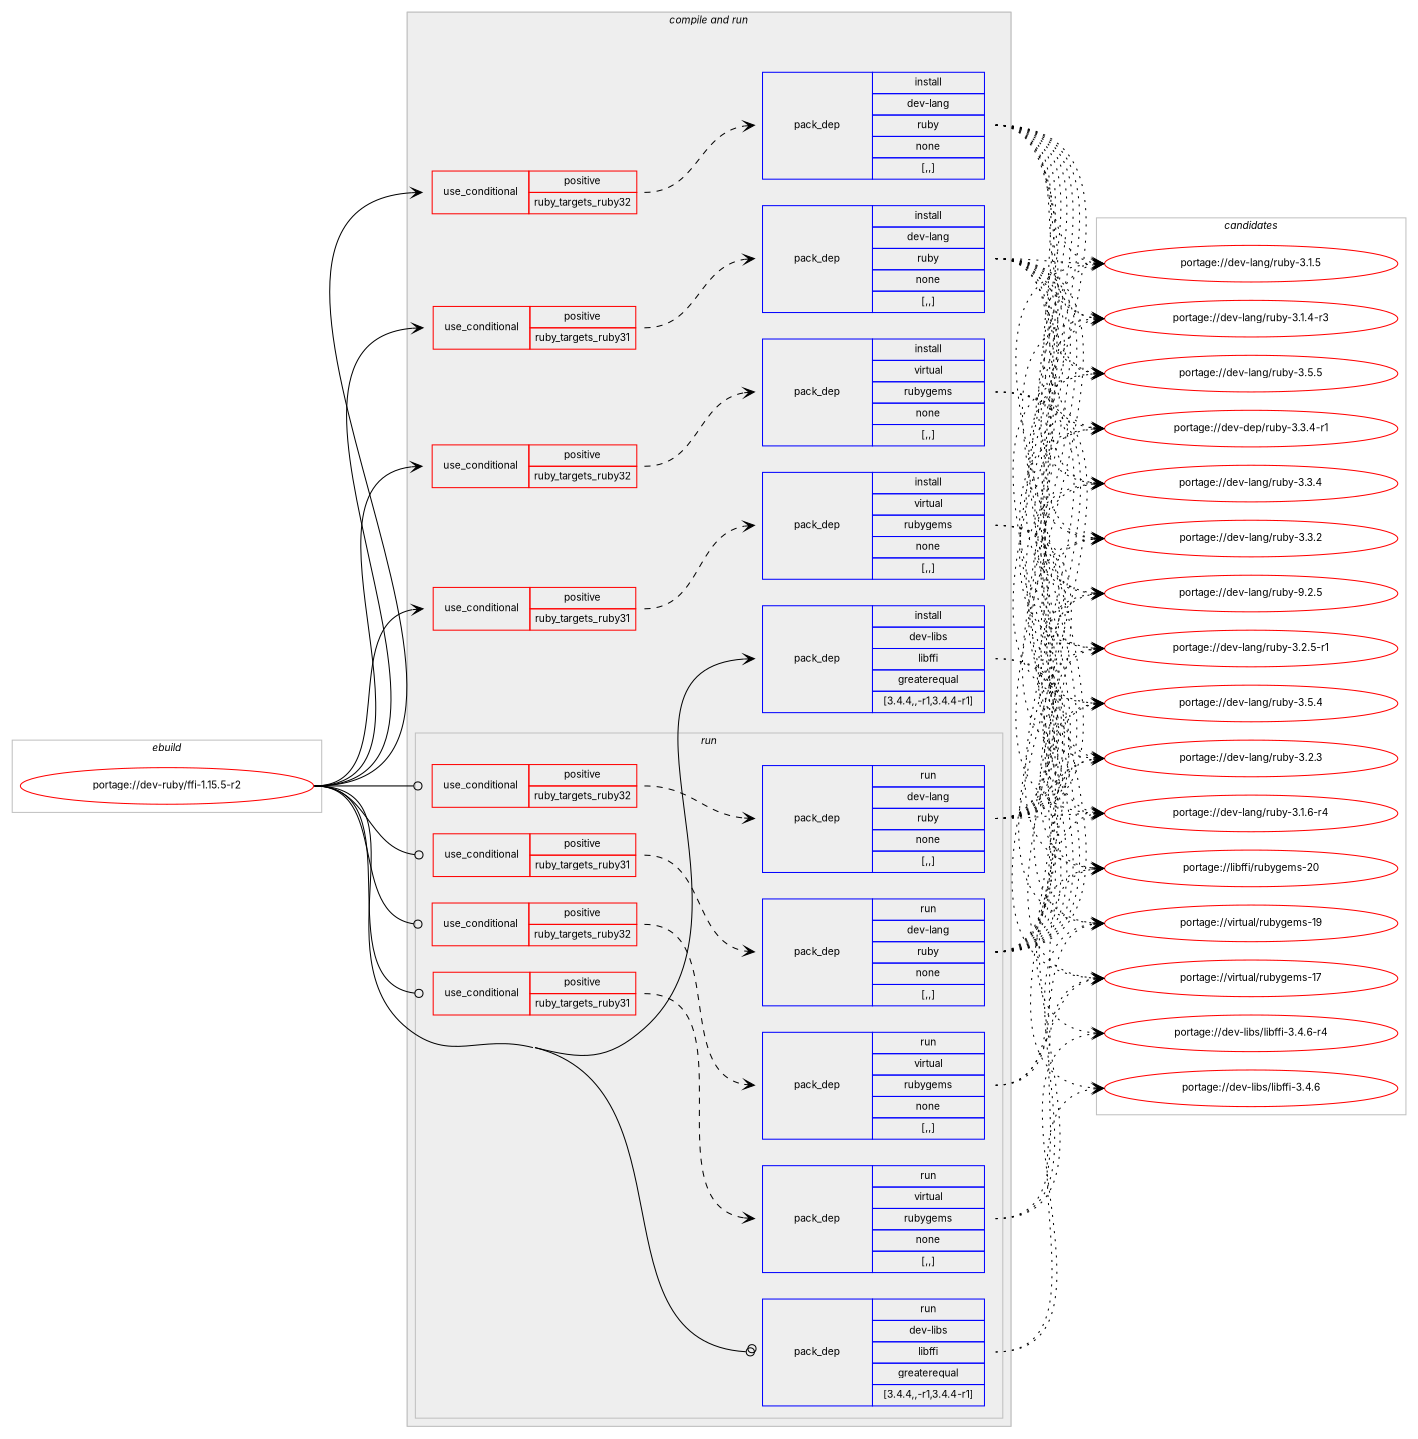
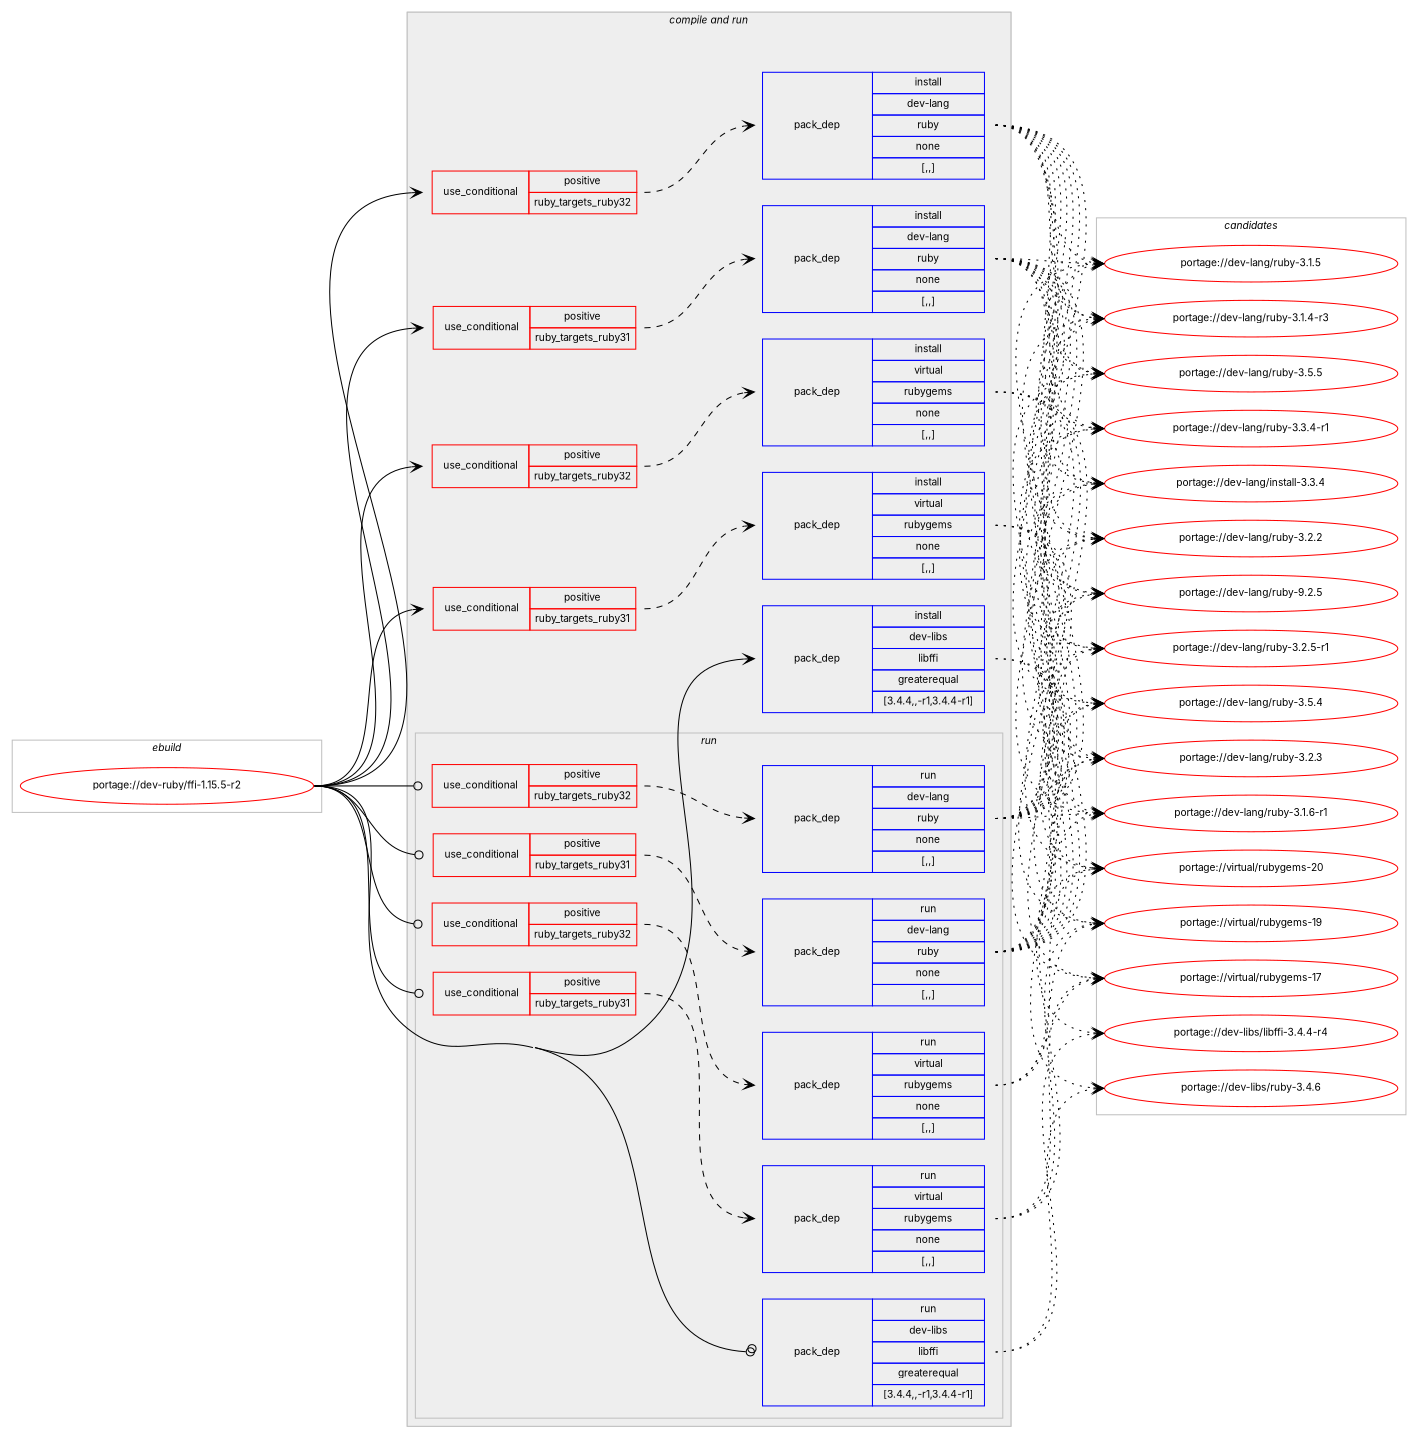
(1251, 429) -> (1251, 429)
(1251, 484) -> (1251, 484)
(1251, 539) -> (1251, 539)
(1251, 813) -> (1251, 813)
(1251, 868) -> (1251, 868)
(1251, 1033) -> (1251, 1033)
(1251, 1088) -> (1251, 1088)
